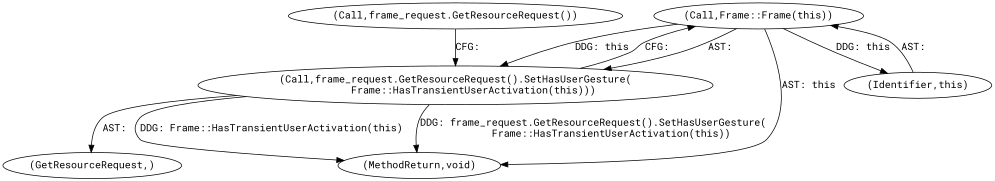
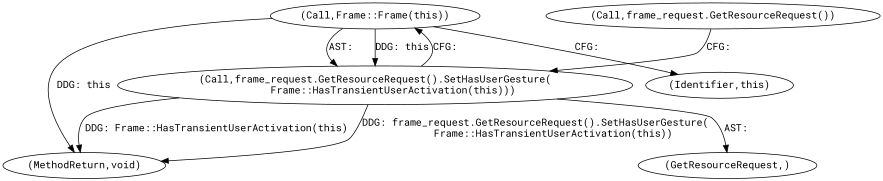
(883, 38) -> none
(863, 47) -> (590, 47)
(809, 85) -> (84, 85)
